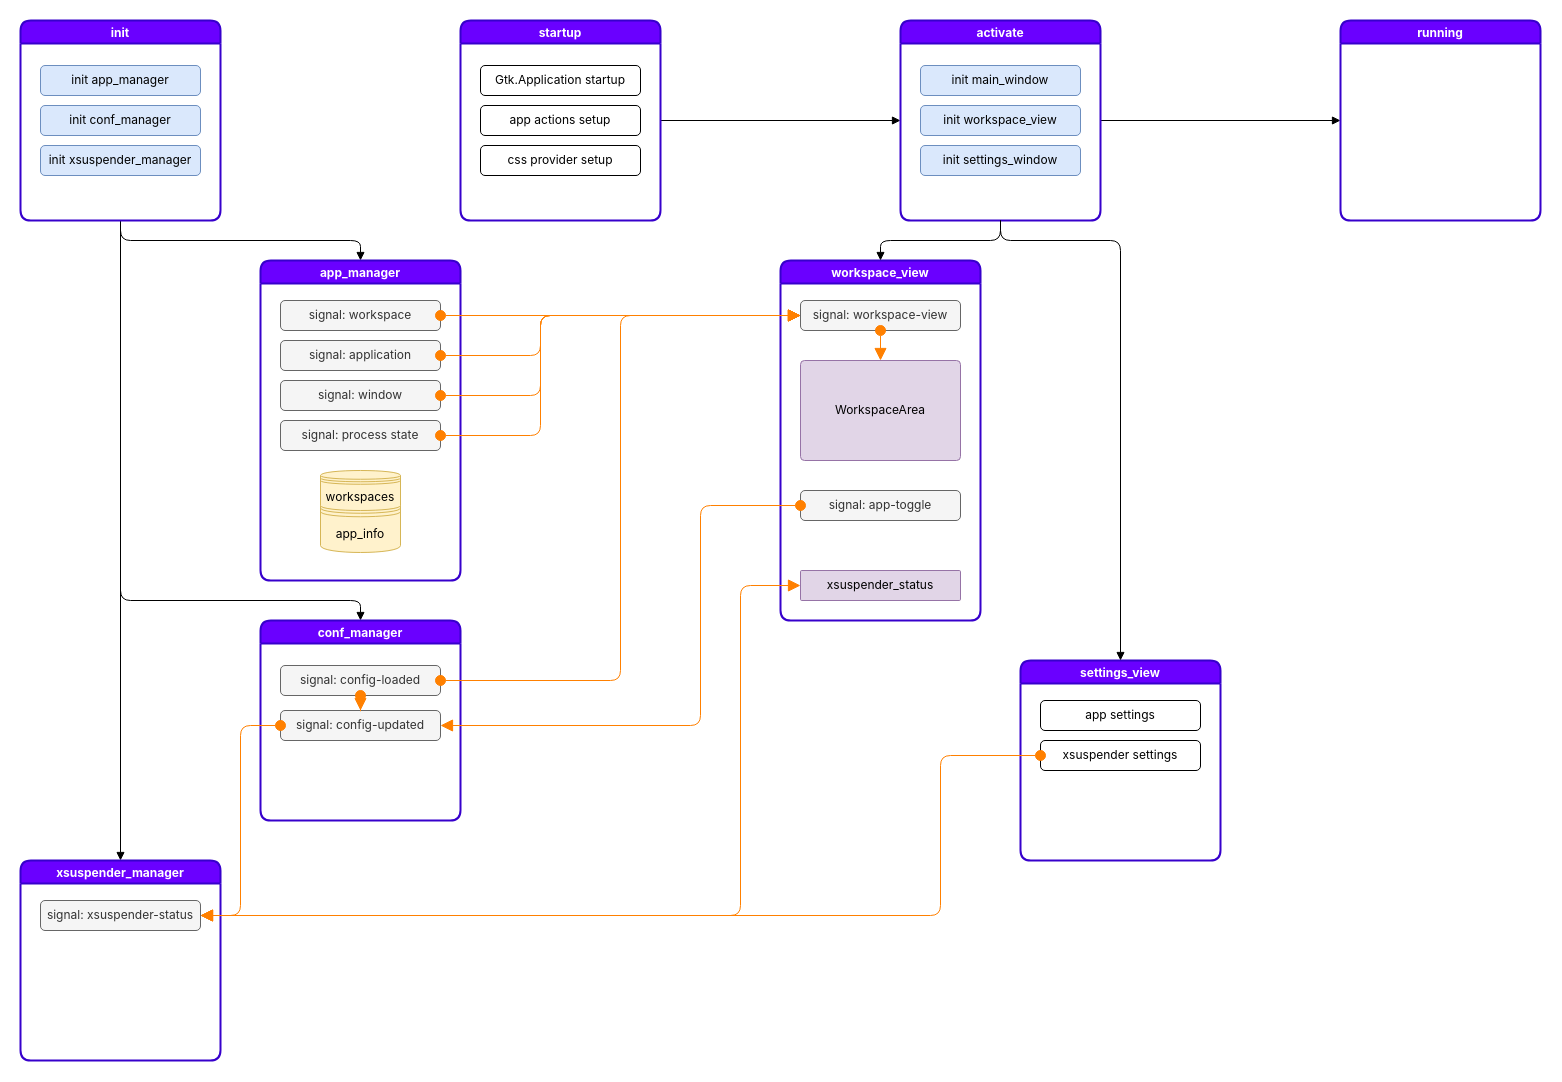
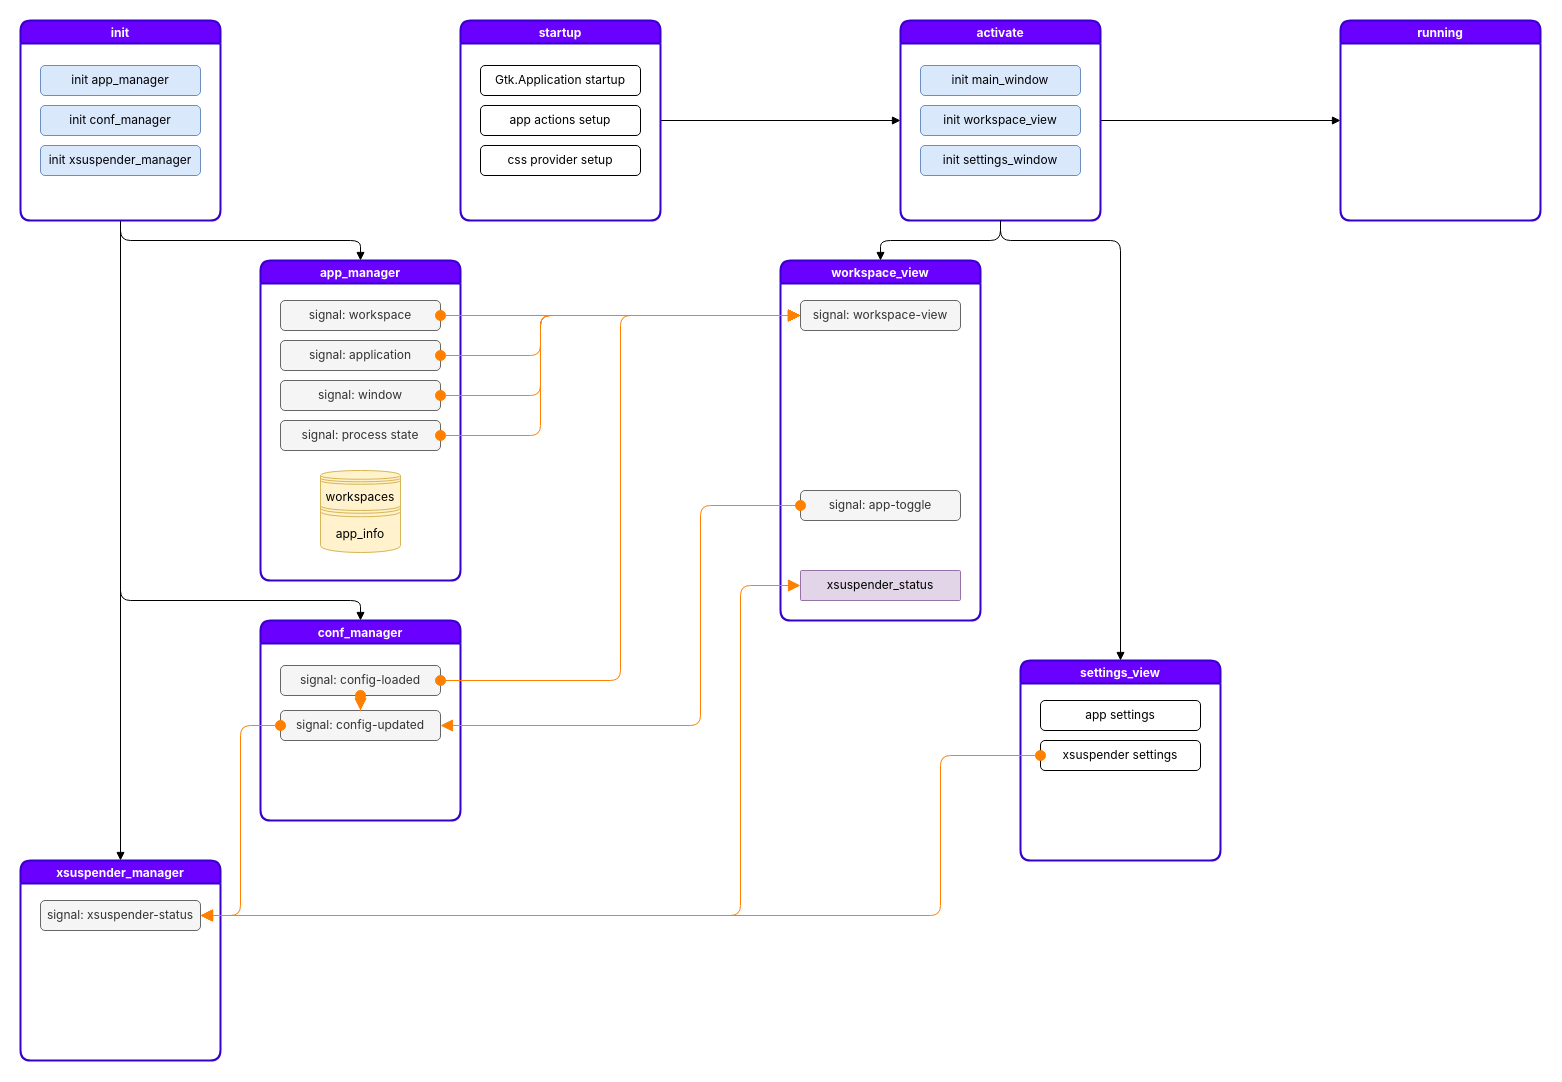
(881, 346) -> none
(881, 411) -> none
